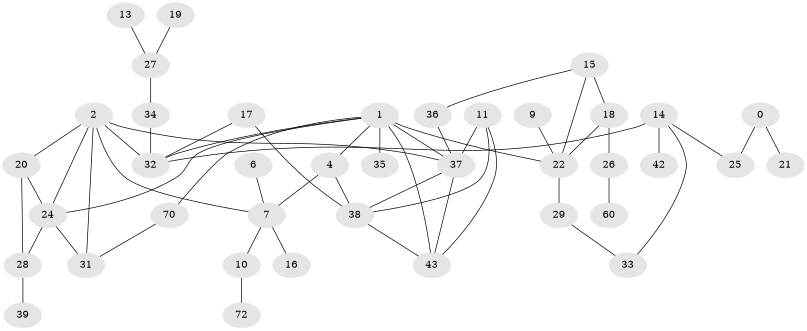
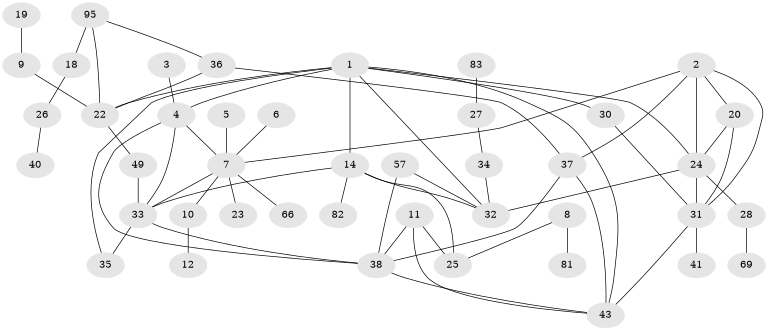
(126, 15) -> (476, 65)
(163, 40) -> (22, 40)
none -> (167, 65)
(590, 65) -> (90, 15)
none -> (226, 115)
(247, 115) -> (400, 165)
(760, 115) -> (567, 215)
(122, 140) -> (594, 190)
(418, 140) -> (350, 115)
(469, 140) -> (434, 240)
(580, 144) -> (163, 89)
(659, 165) -> (338, 215)
(785, 165) -> (567, 265)
none -> (167, 168)
none -> (182, 190)
(22, 215) -> (725, 168)
(169, 215) -> (606, 115)
none -> (238, 215)
(559, 215) -> (138, 165)
(609, 215) -> (35, 165)
none -> (122, 240)
none -> (254, 249)
(292, 265) -> (288, 215)
none -> (697, 265)
none -> (652, 266)
(23, 315) -> (747, 265)
(242, 315) -> (188, 265)
